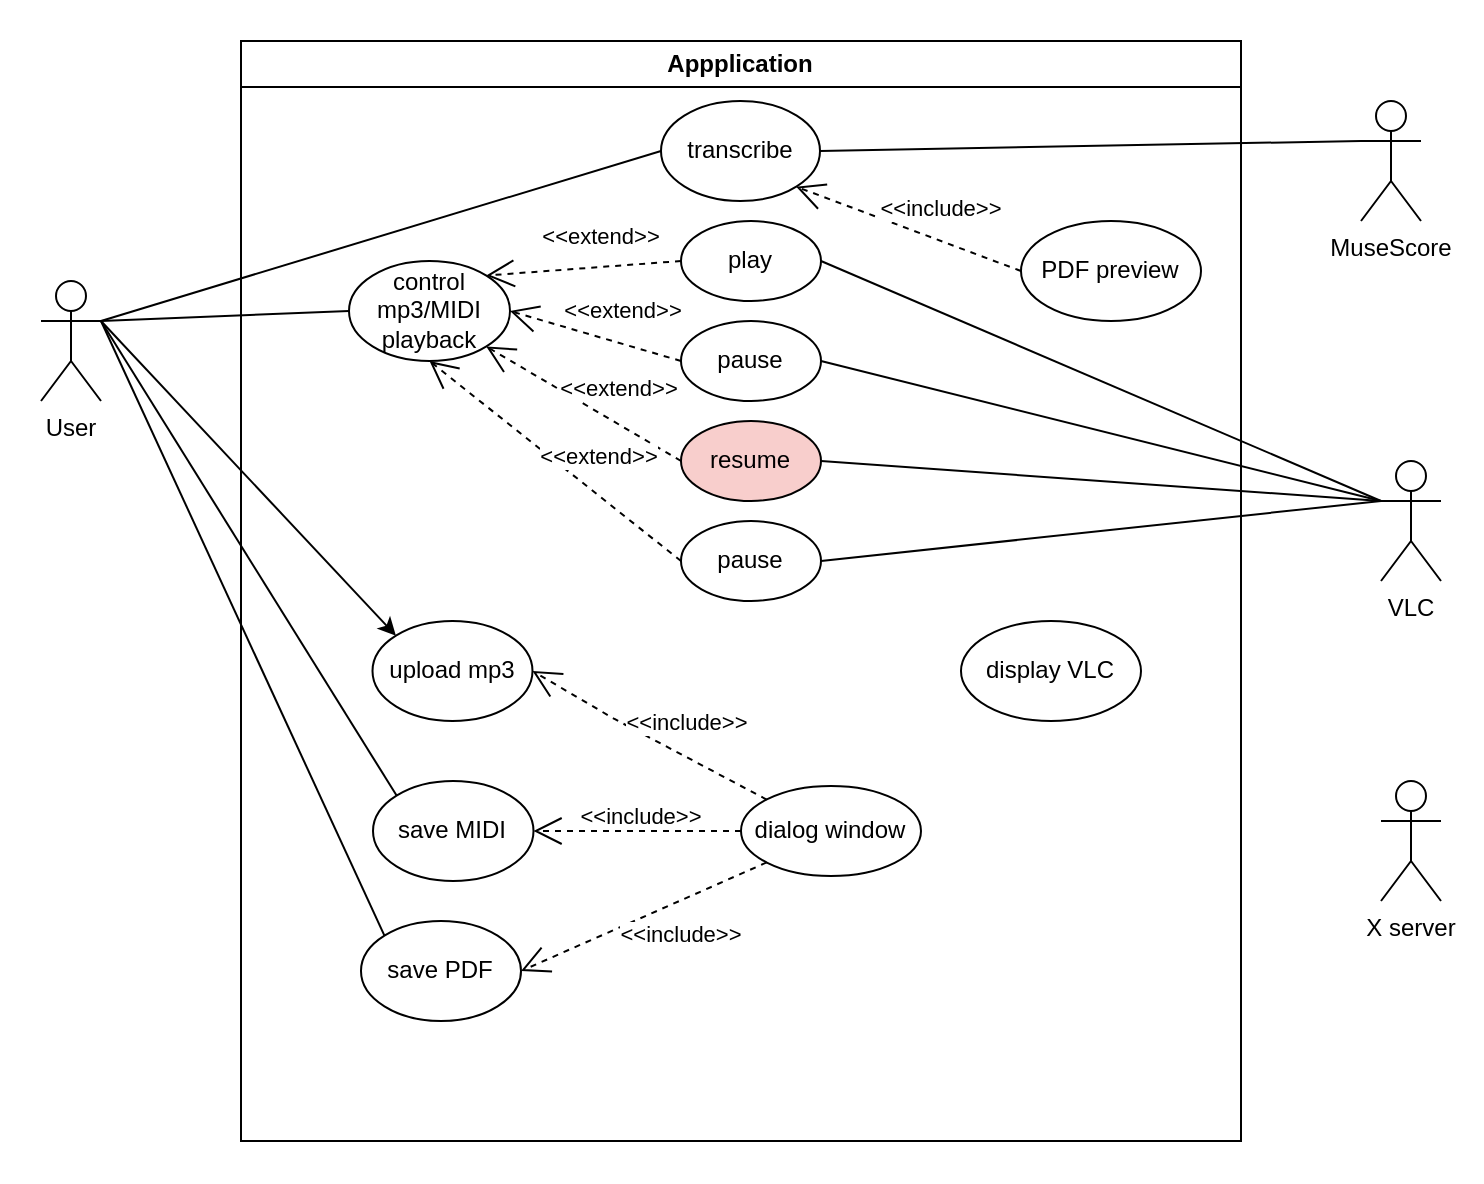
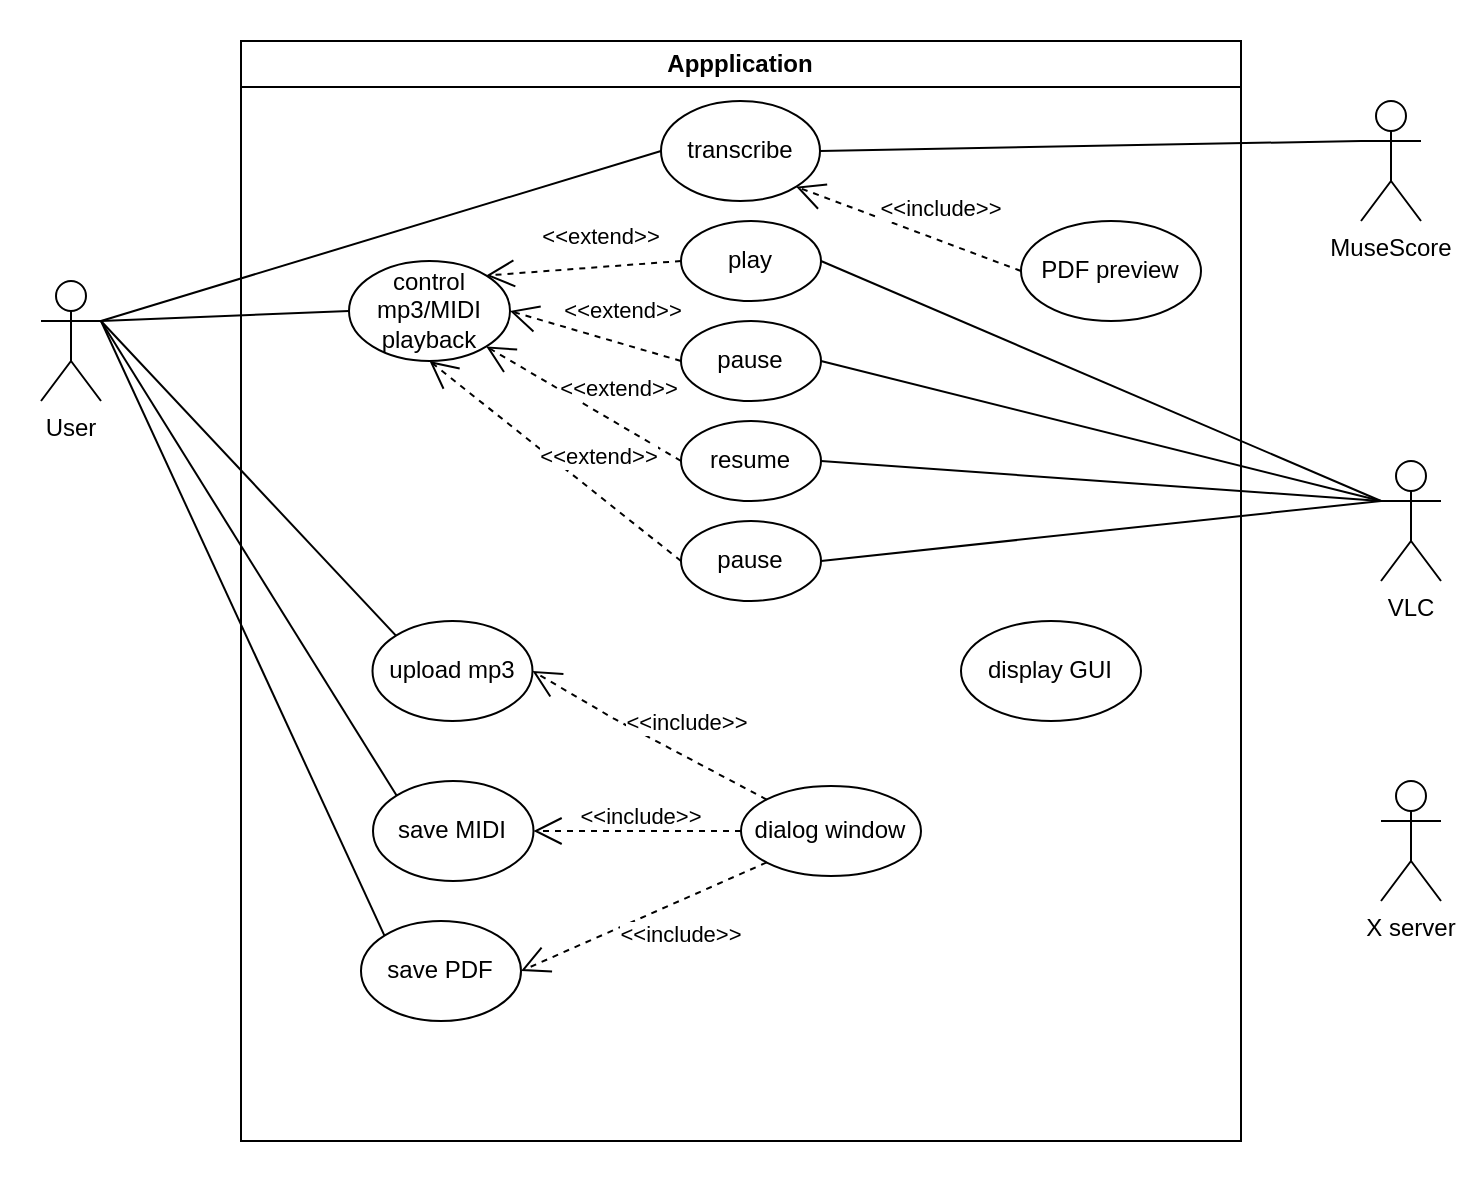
(751, 461) -> (751, 461)
(386, 625) -> (390, 629)
(1051, 671) -> (1051, 671)
